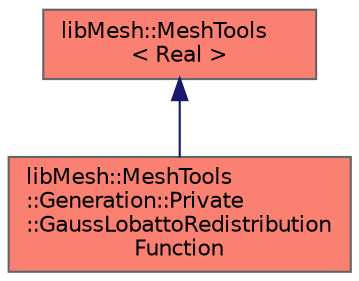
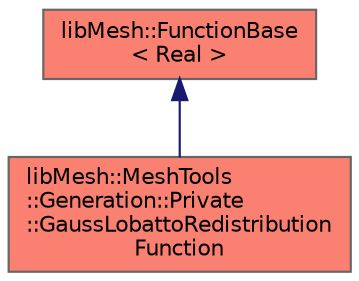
(180, 44) -> (180, 44)
